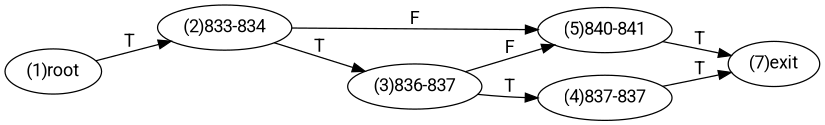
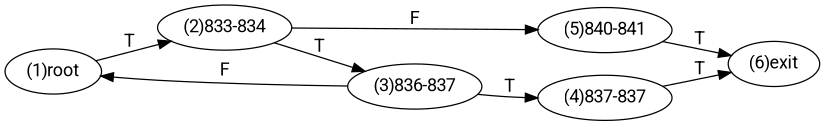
(504, 60) -> (231, 83)
(774, 64) -> (774, 64)
